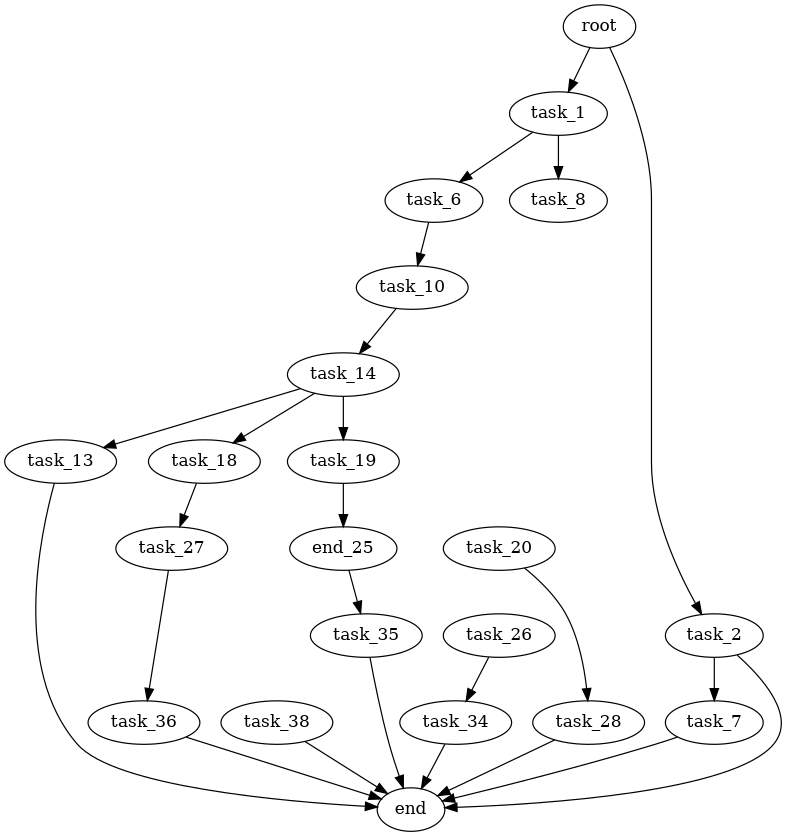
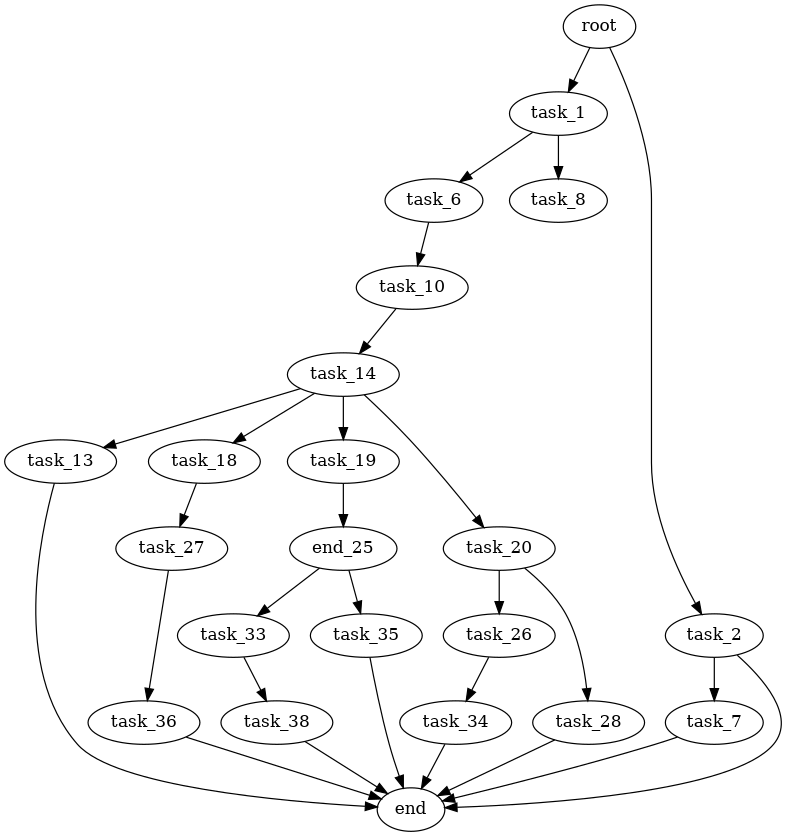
none -> (423, 454)
none -> (499, 586)
none -> (233, 636)
